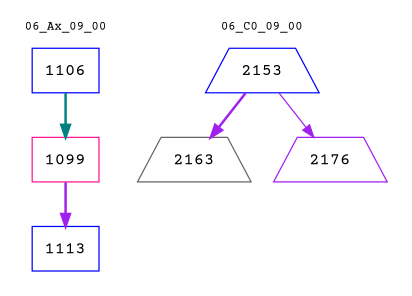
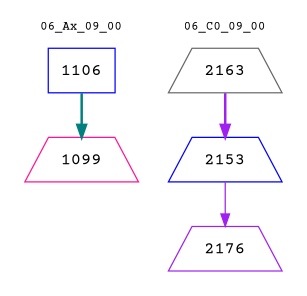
(232, 110) -> (225, 109)
(66, 160) -> (82, 160)
(66, 249) -> none
